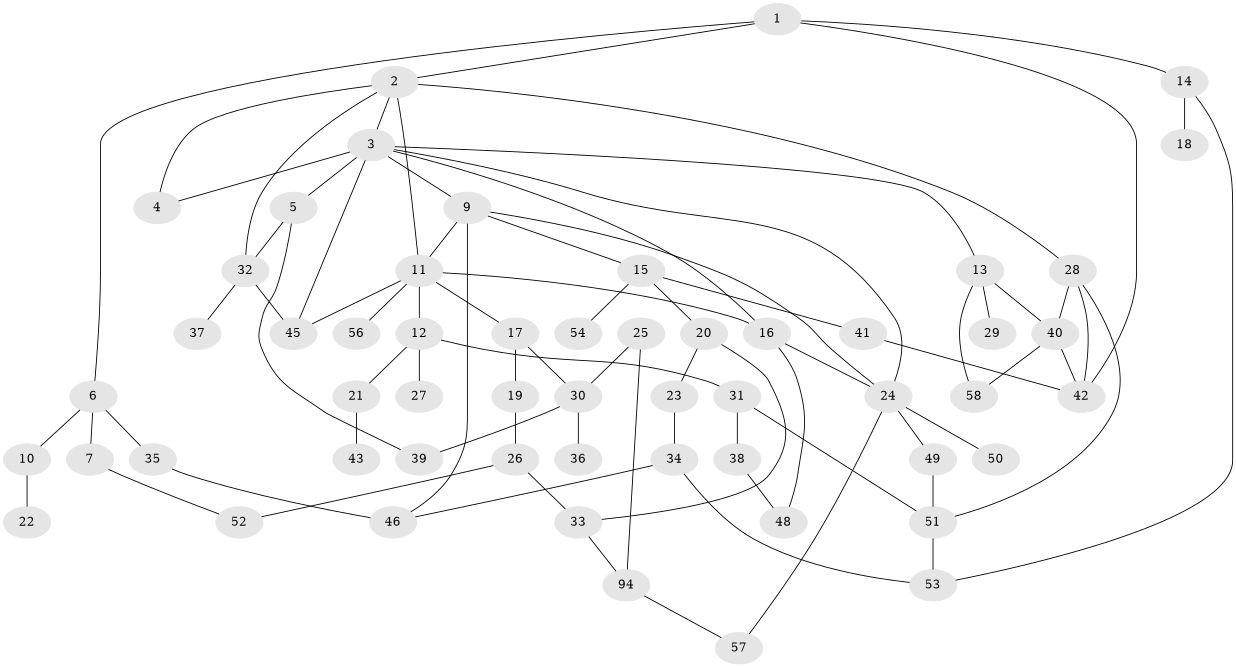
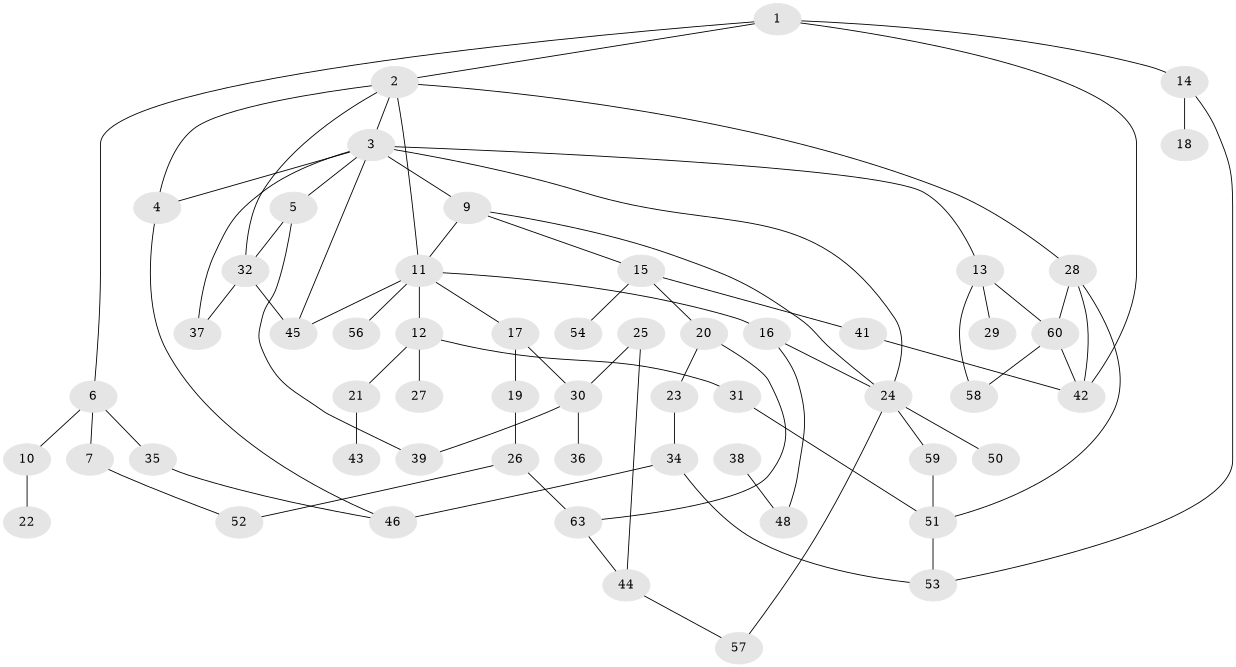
(585, 213) -> (244, 208)
(1055, 334) -> (1055, 334)
(467, 379) -> (208, 406)
(737, 428) -> none
(933, 460) -> (933, 460)
(578, 522) -> (578, 522)
(626, 585) -> (626, 585)
